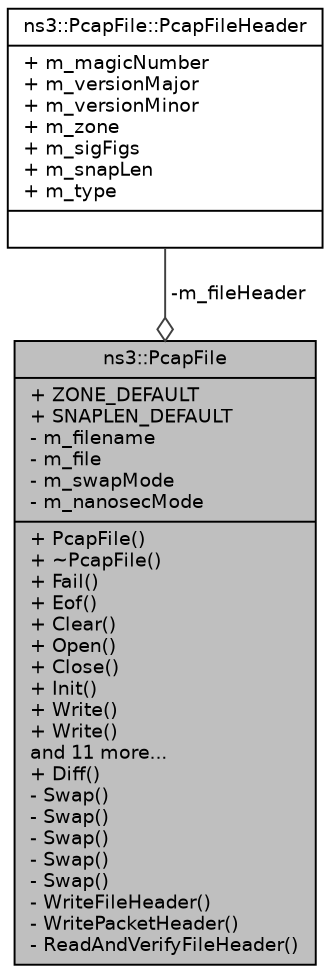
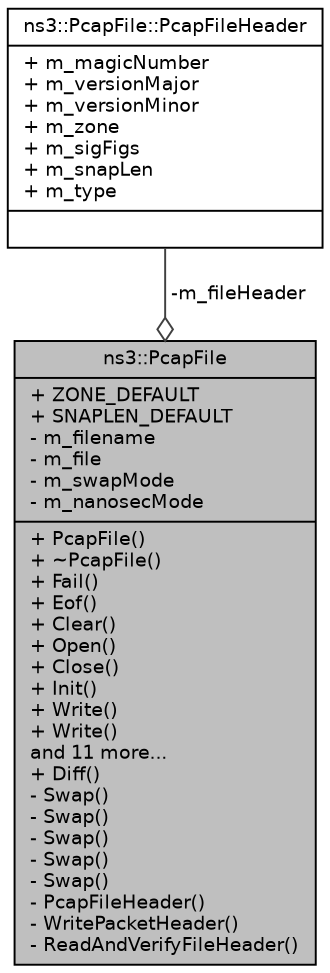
(121, 903) -> (119, 903)
